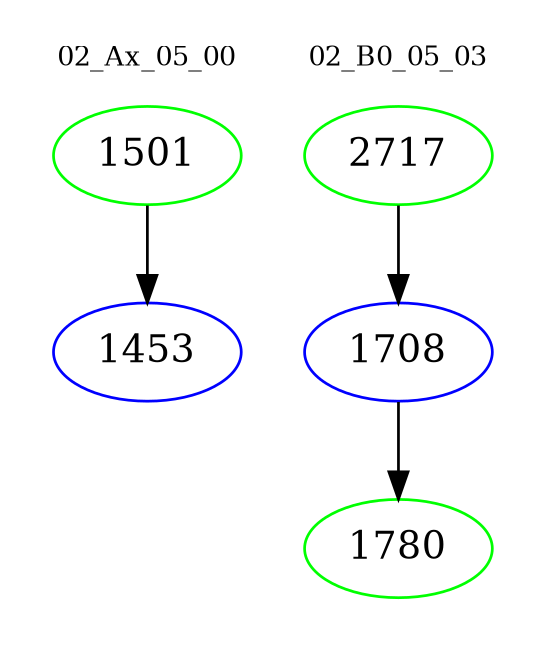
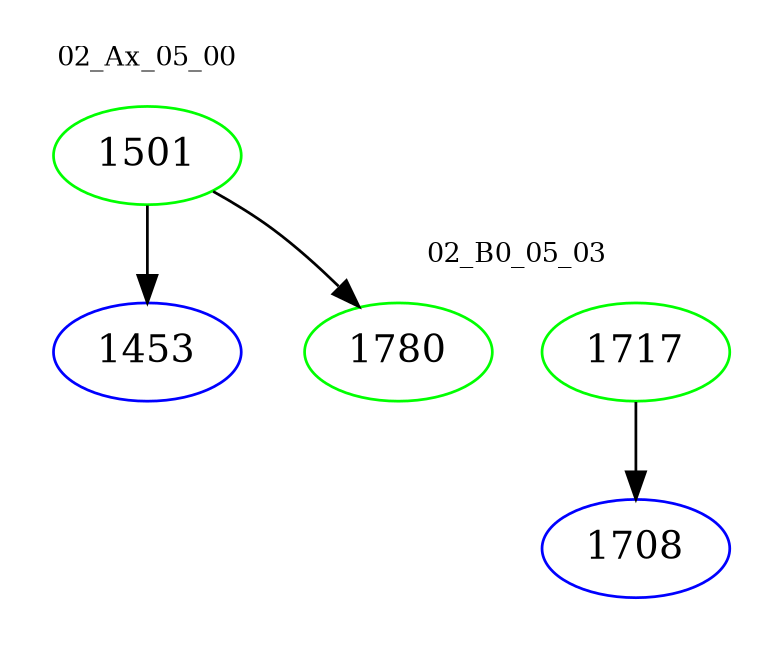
(398, 156) -> (636, 352)
(398, 437) -> (301, 252)
